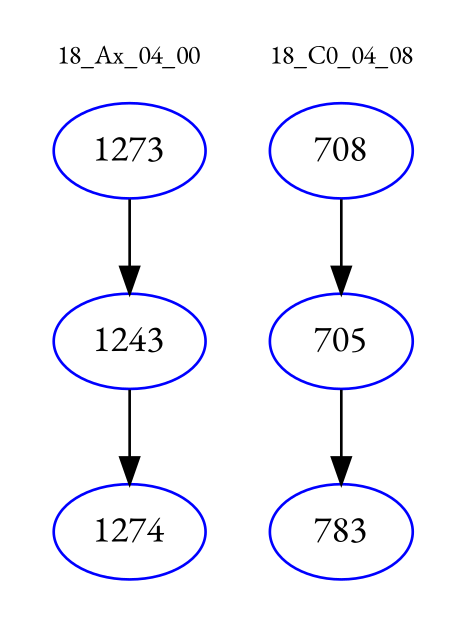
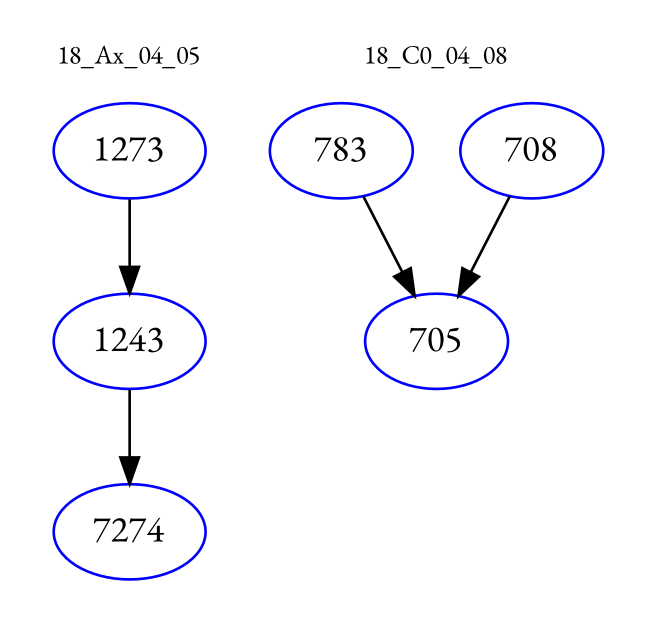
(130, 57) -> (130, 57)
(341, 424) -> (383, 234)
(130, 532) -> (130, 532)
